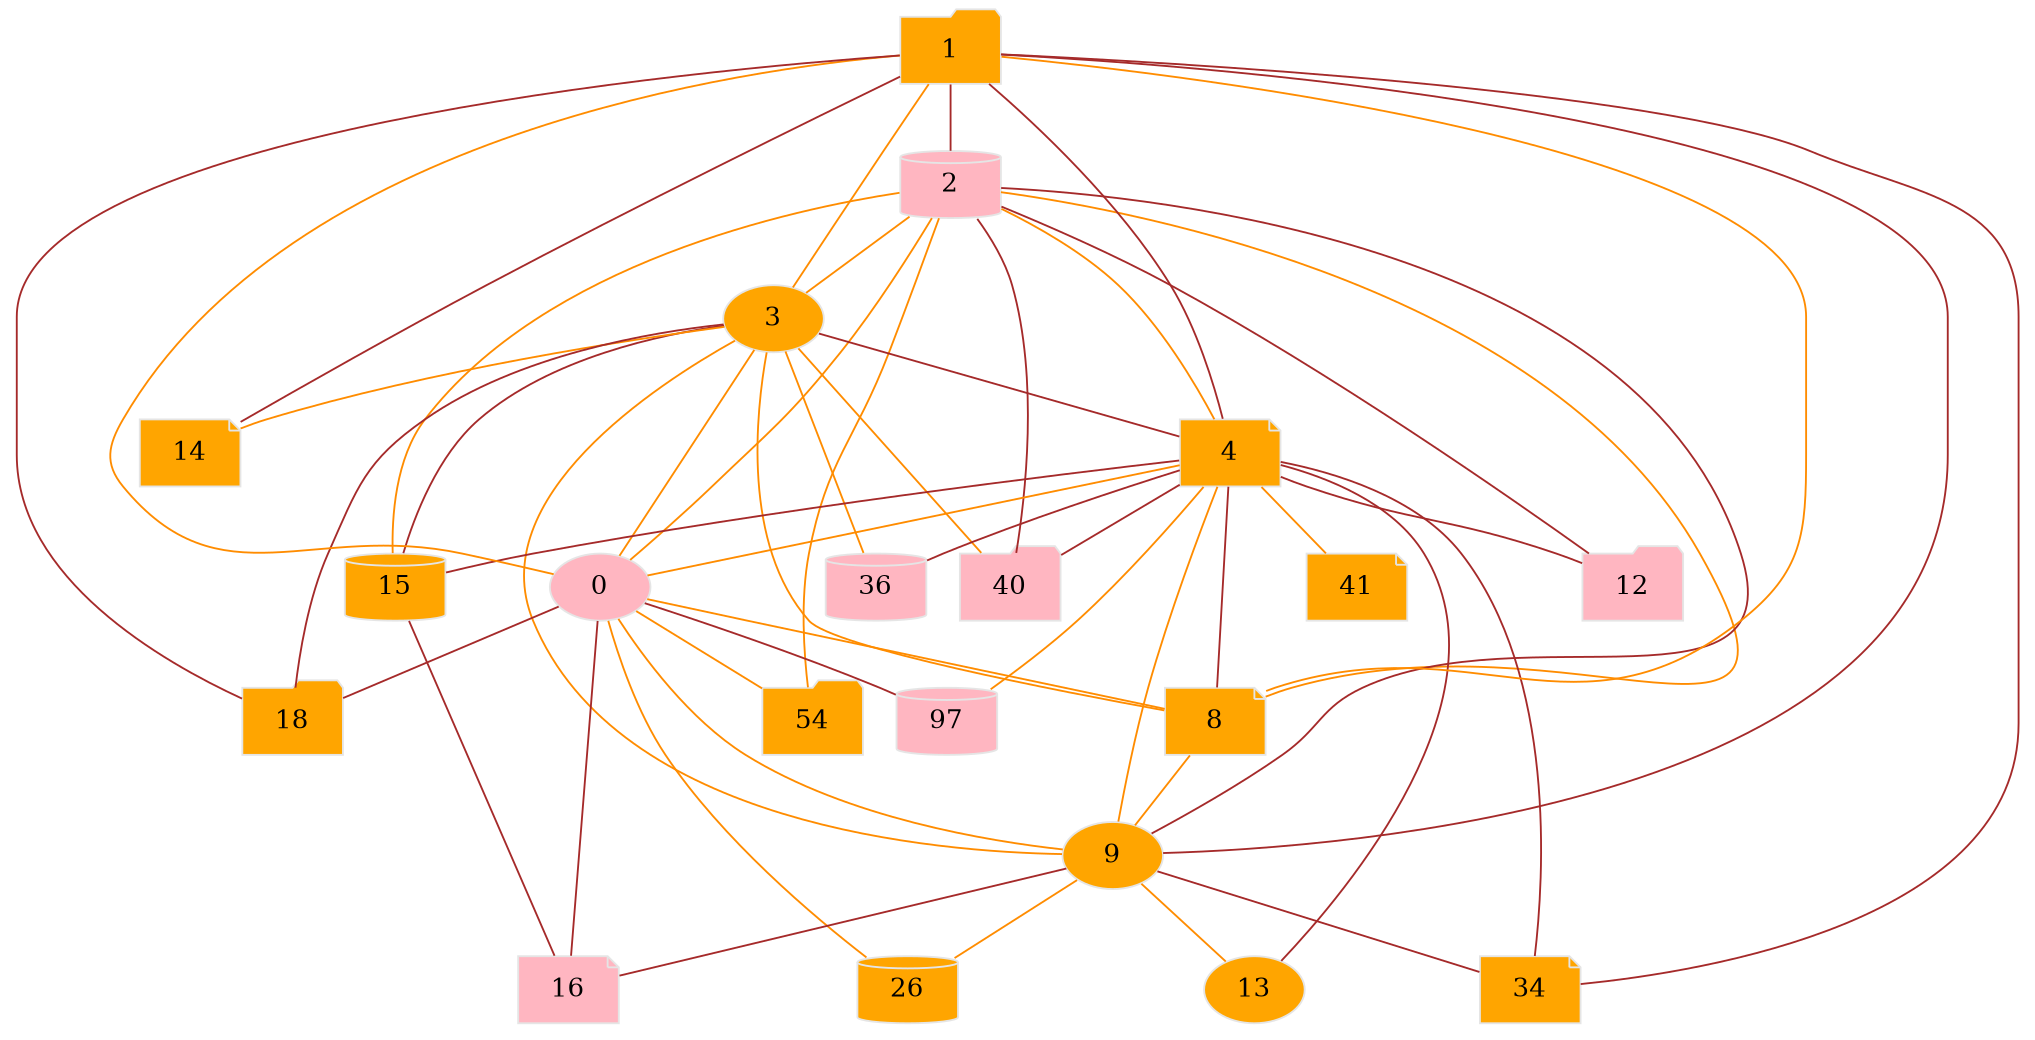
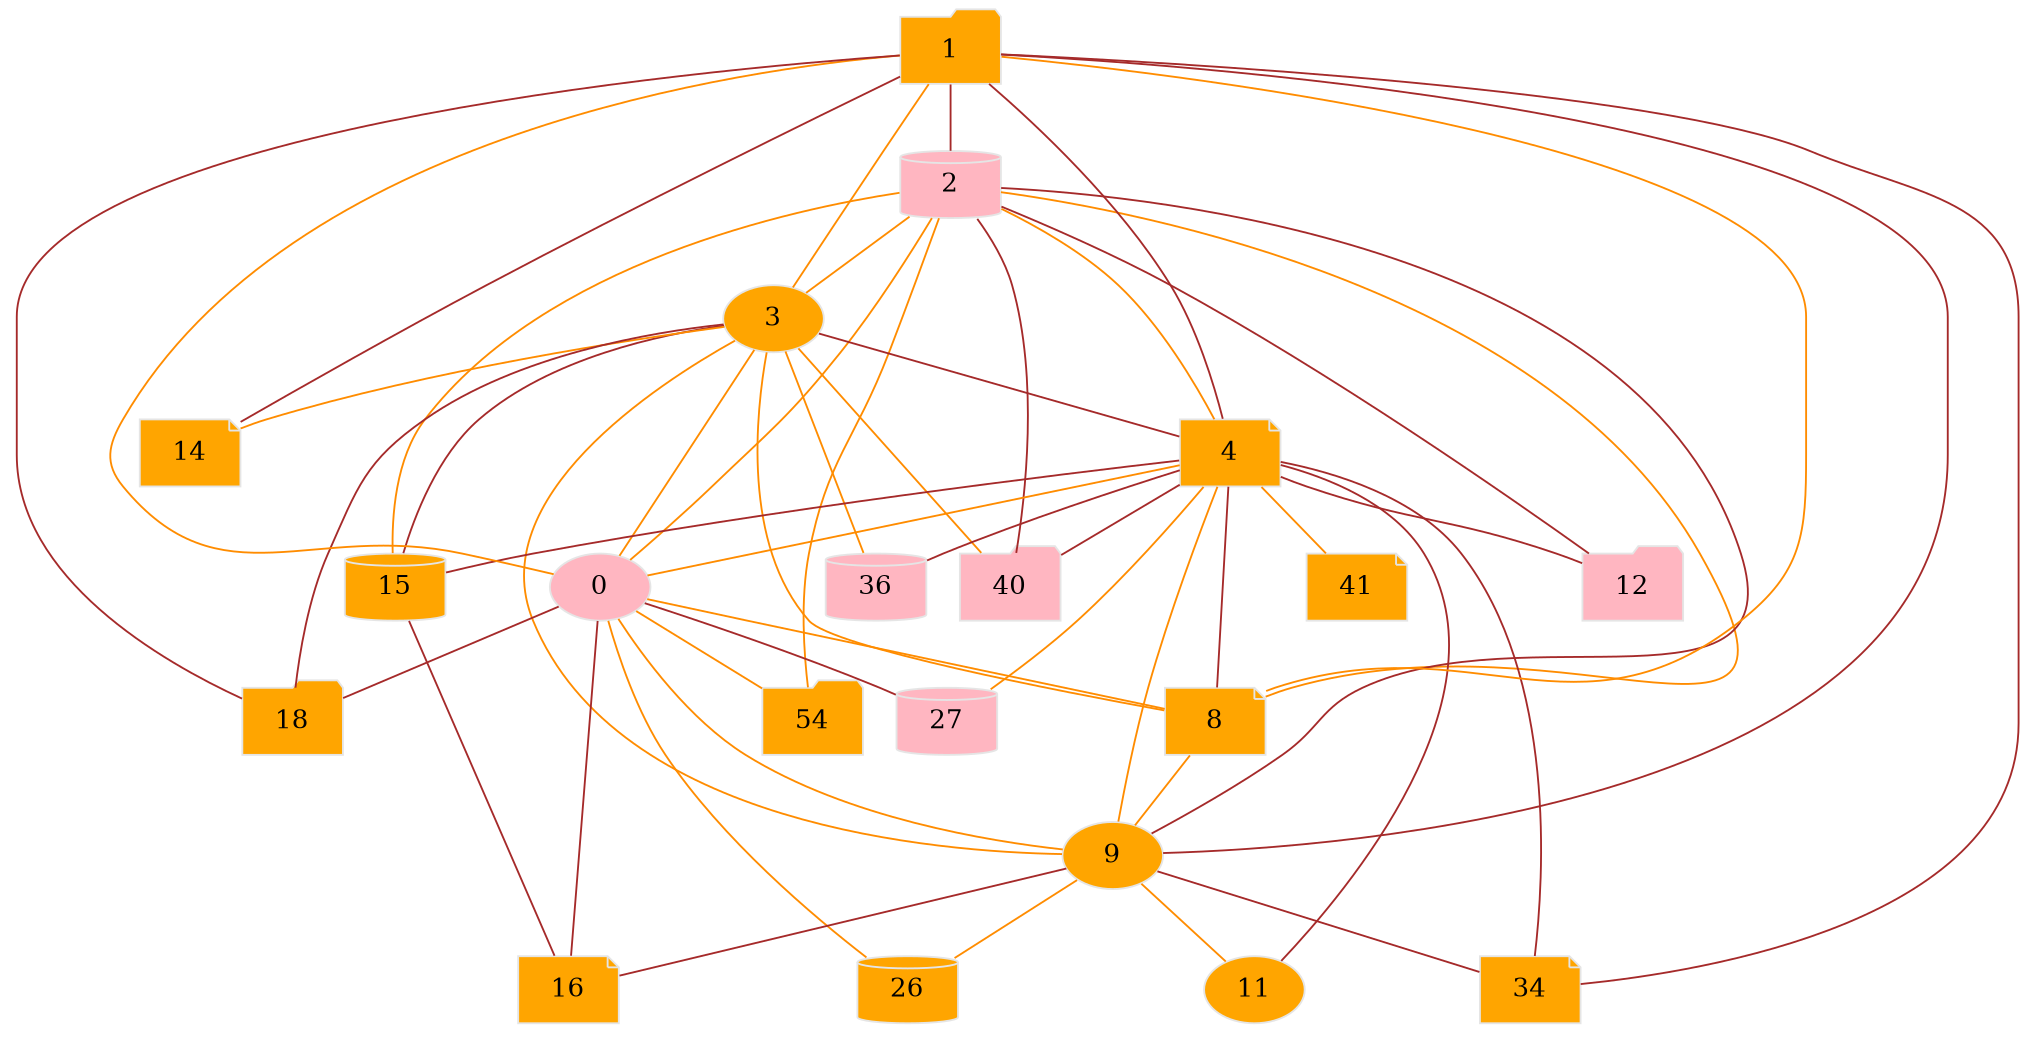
(947, 721) -> (947, 721)
(568, 990) -> (568, 990)
(1254, 990) -> (1254, 990)
